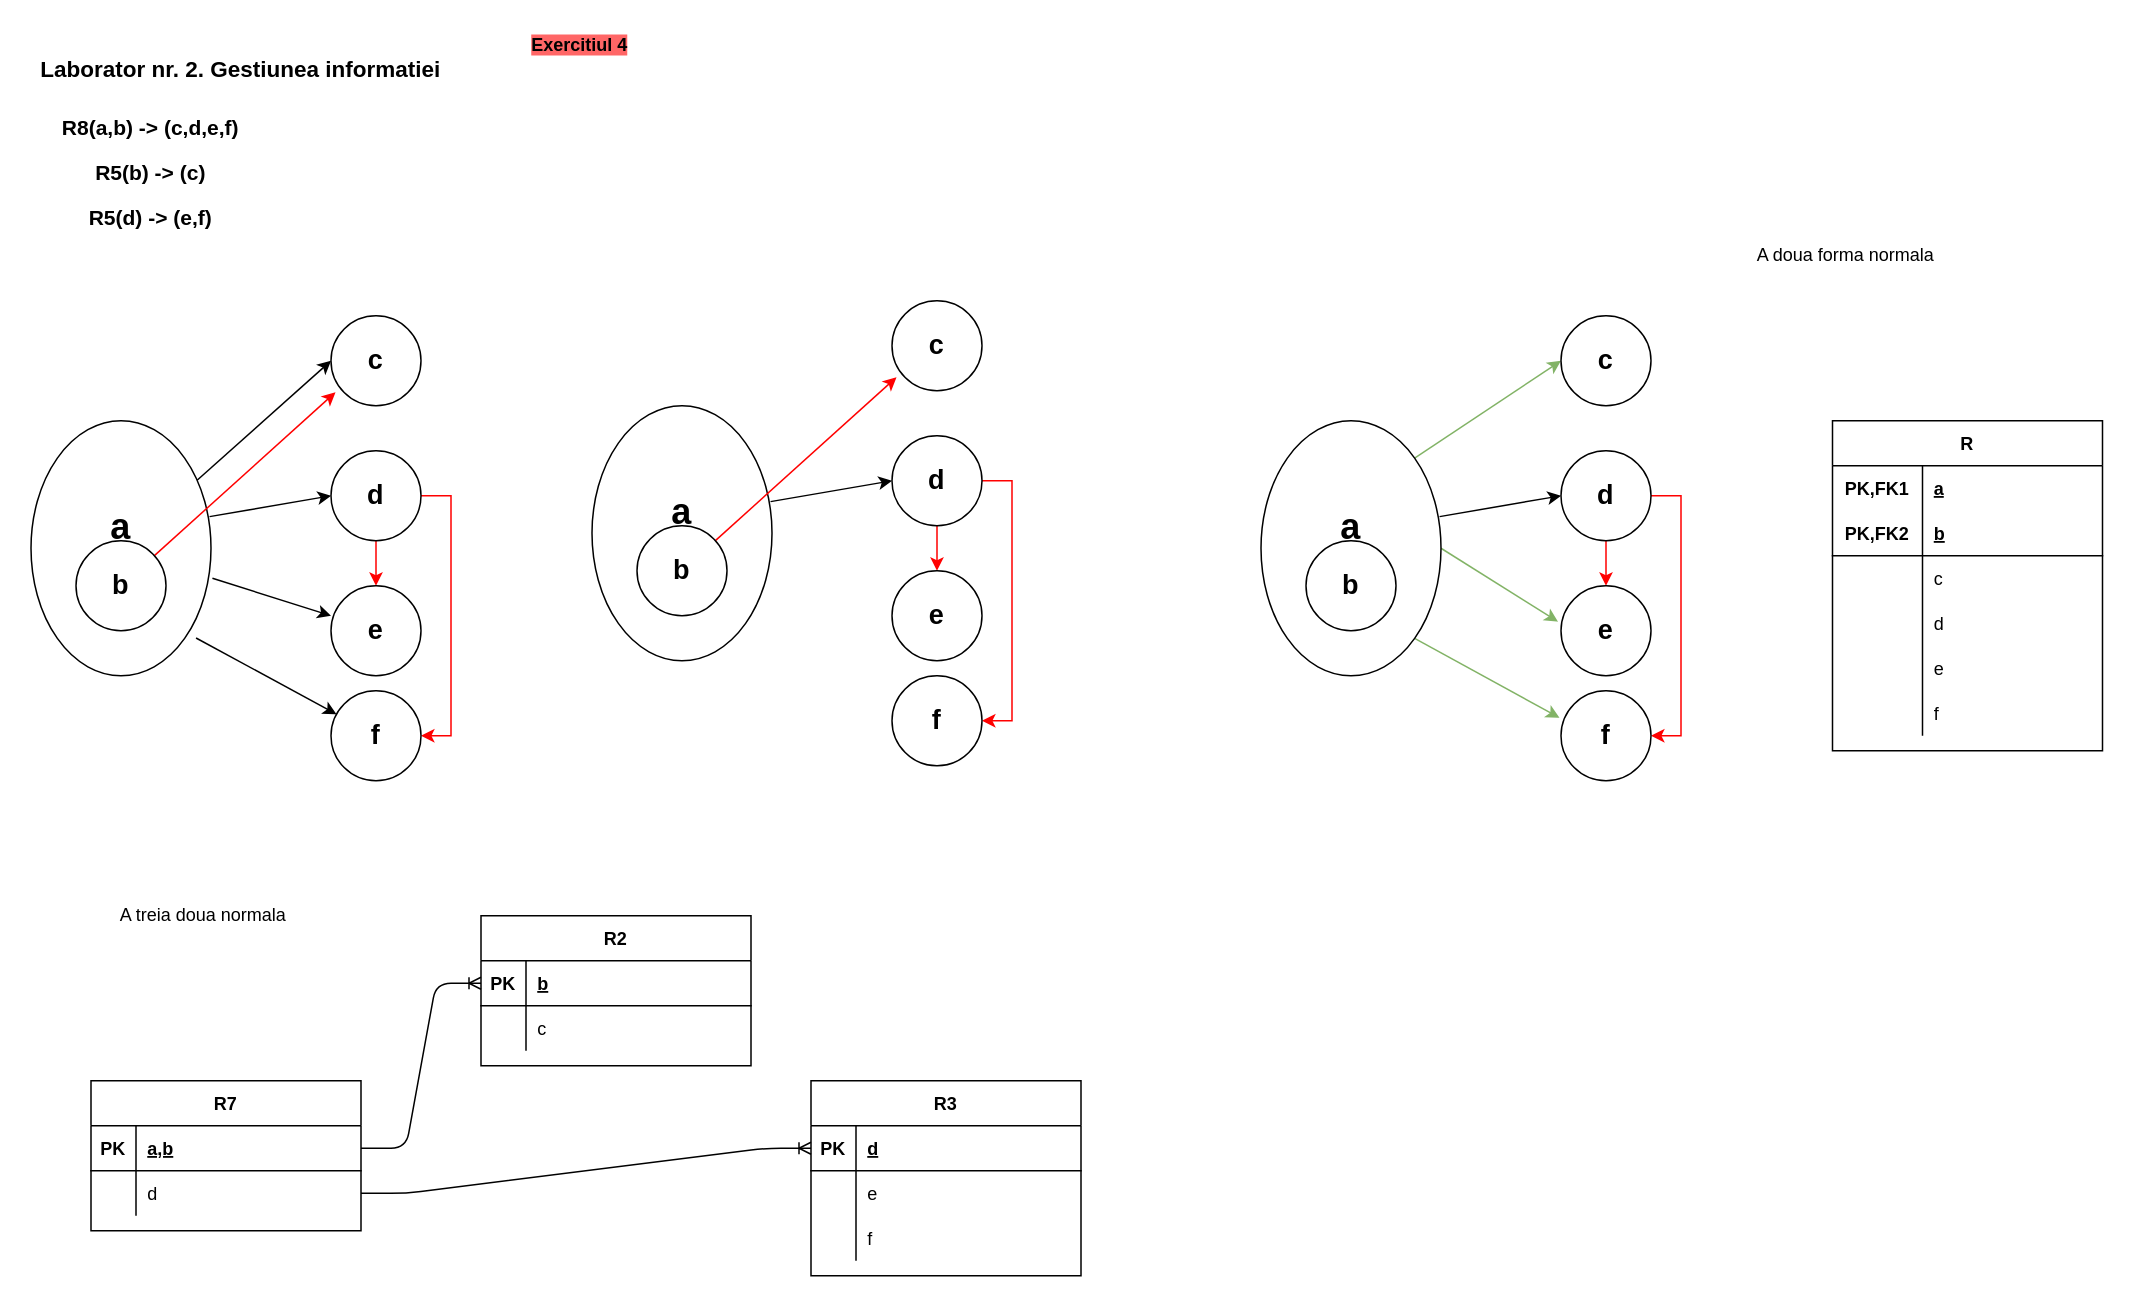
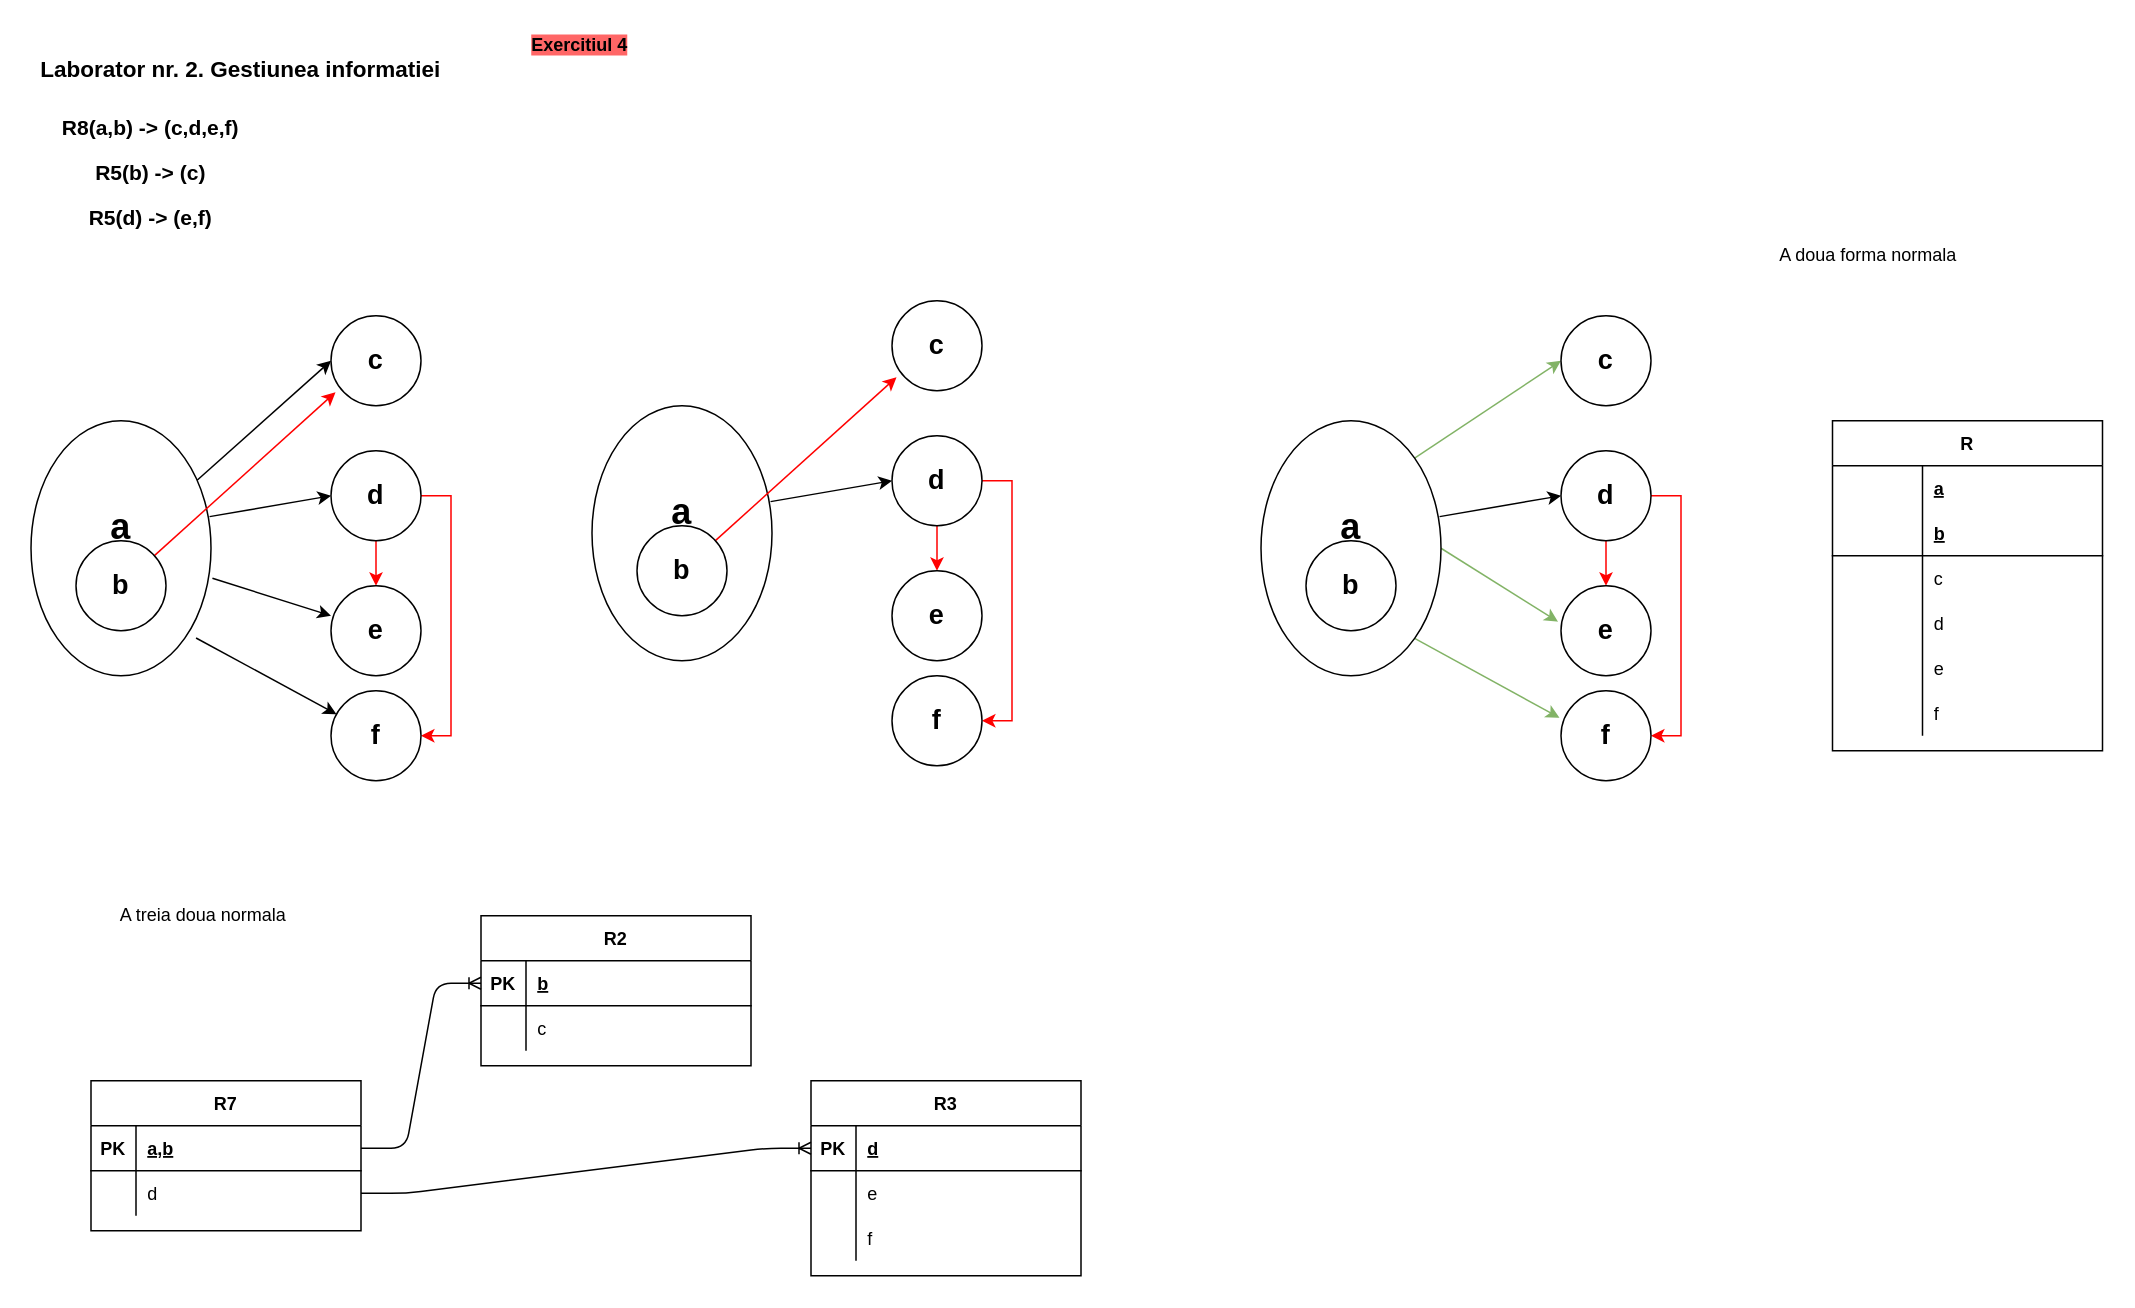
(1846, 256) -> (1868, 256)
(1877, 488) -> none
(1877, 533) -> none
